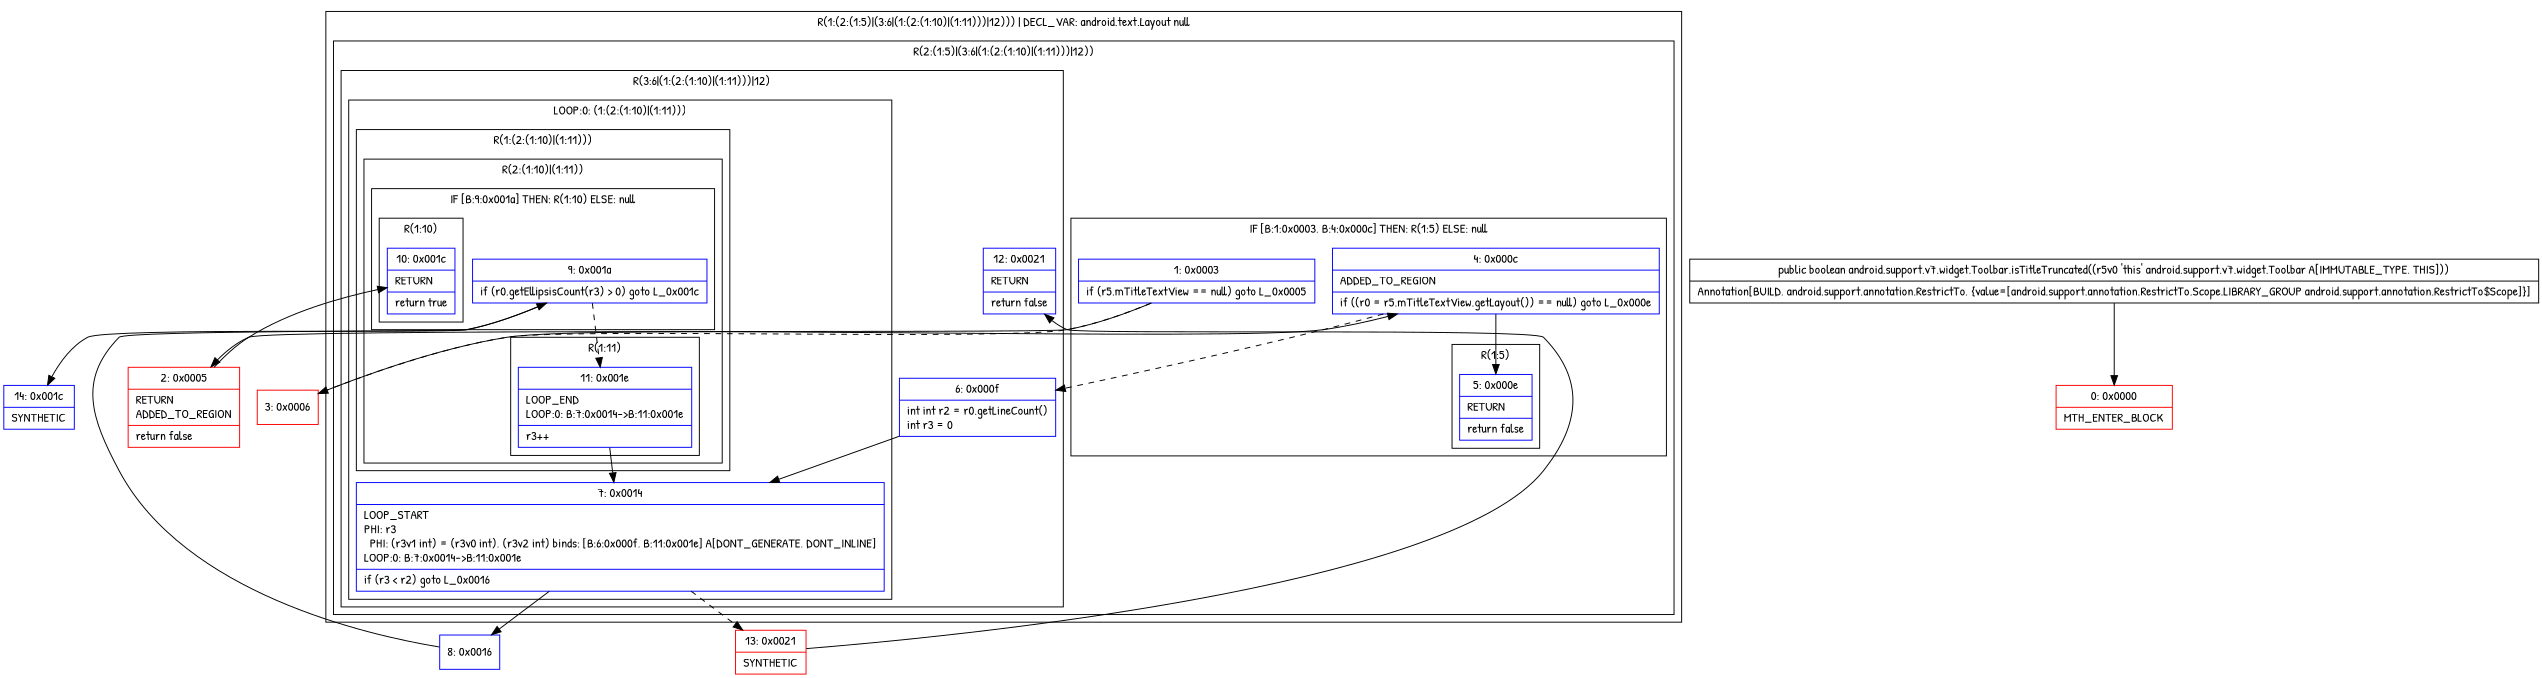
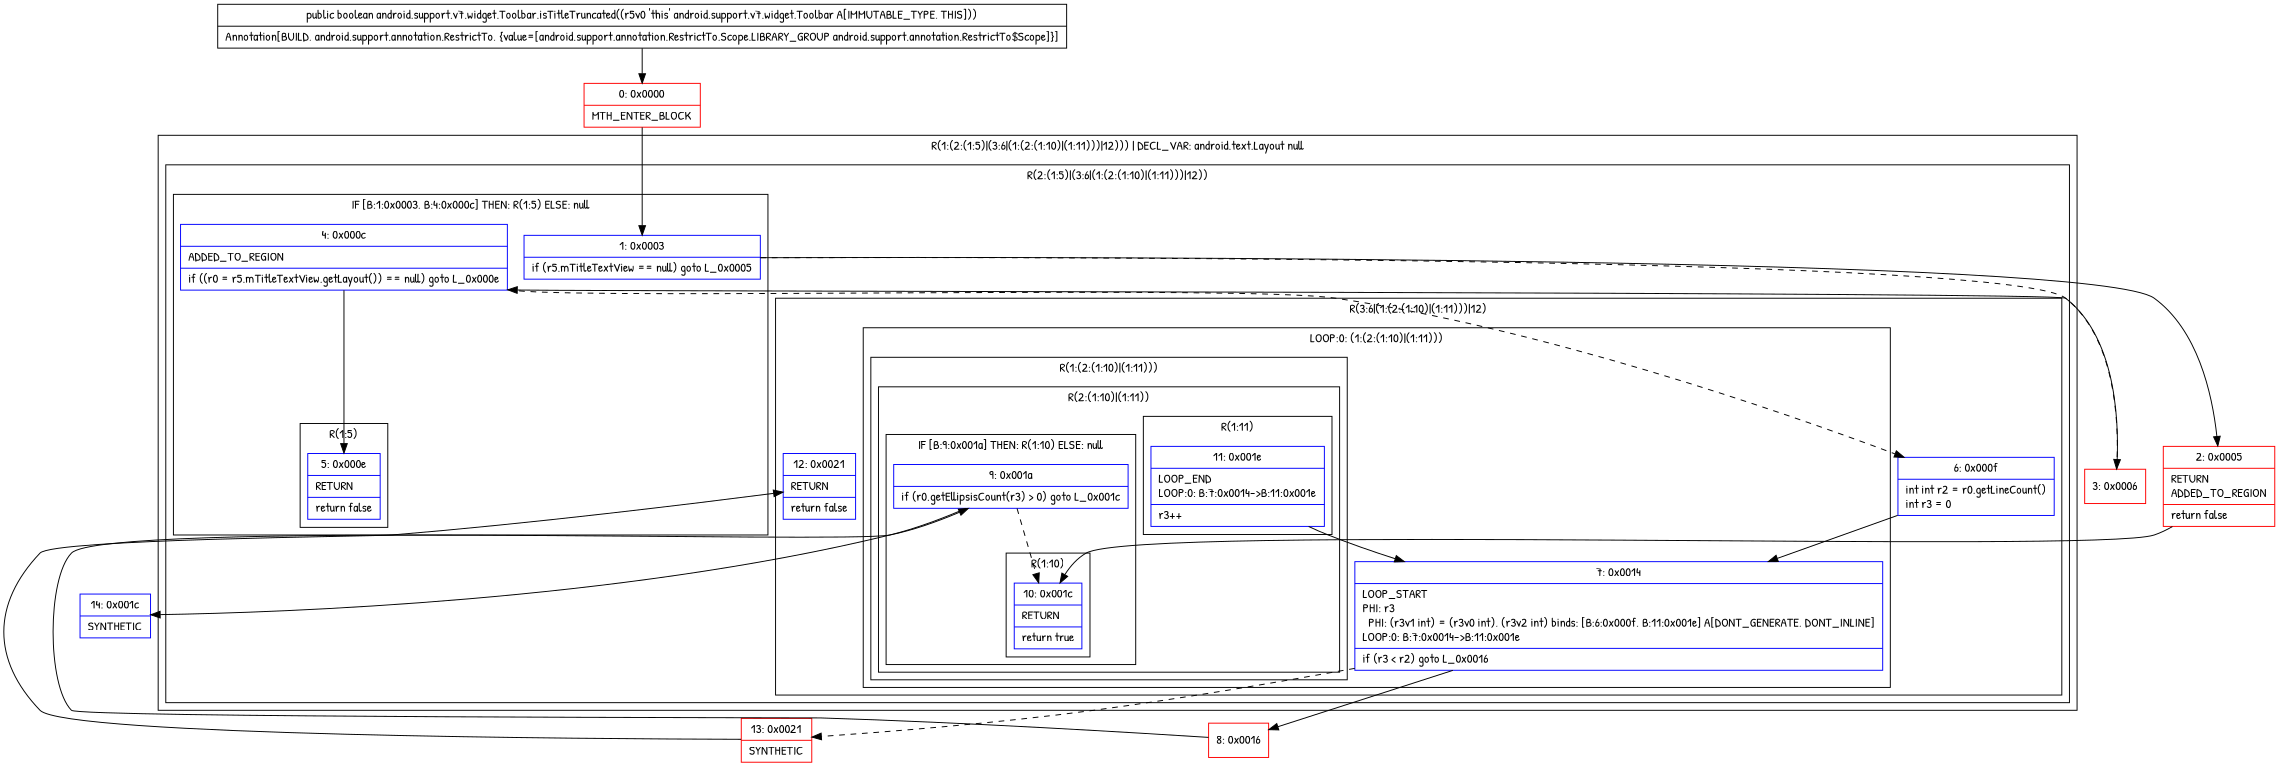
none -> (642, 176)
(595, 324) -> (1026, 541)
(470, 652) -> (1239, 740)
